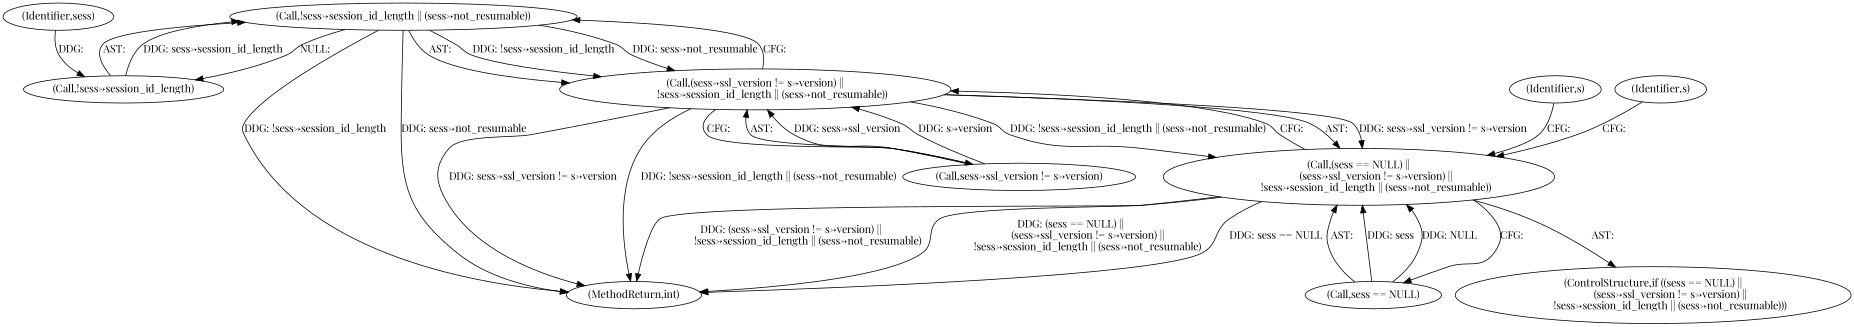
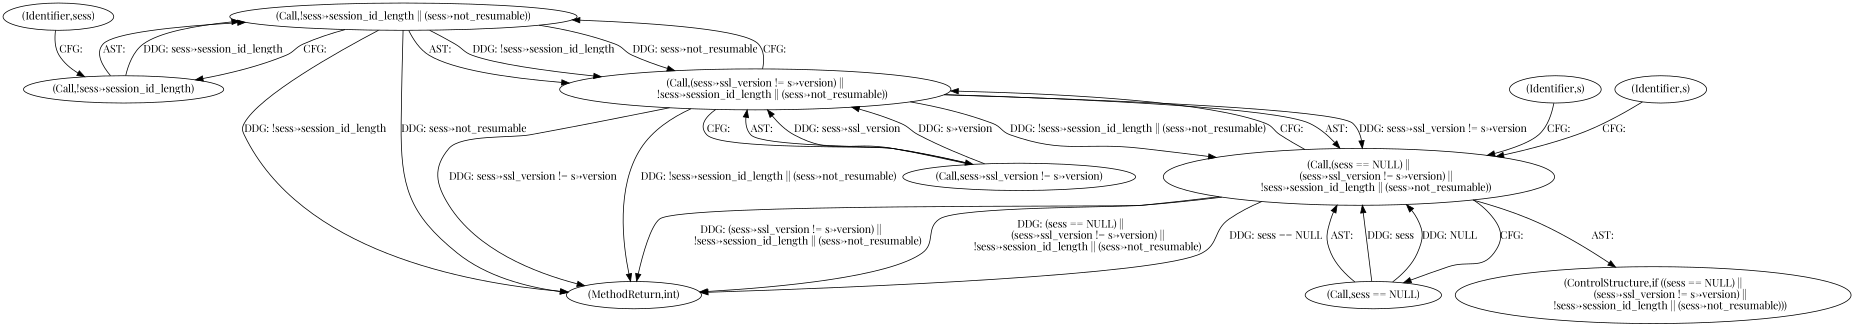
(72, 50) -> (72, 50)
(317, 50) -> (317, 50)
